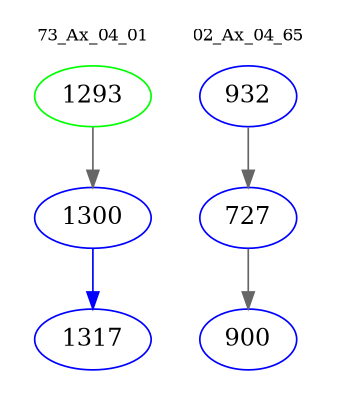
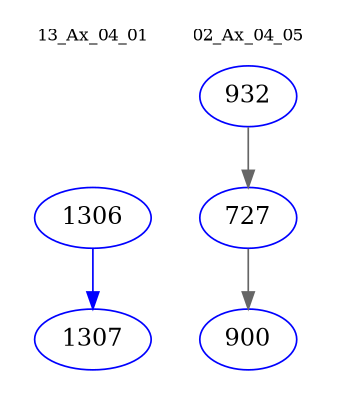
(93, 36) -> (93, 36)
(248, 36) -> (248, 36)
(93, 96) -> none
(93, 218) -> (93, 218)
(93, 339) -> (93, 339)
